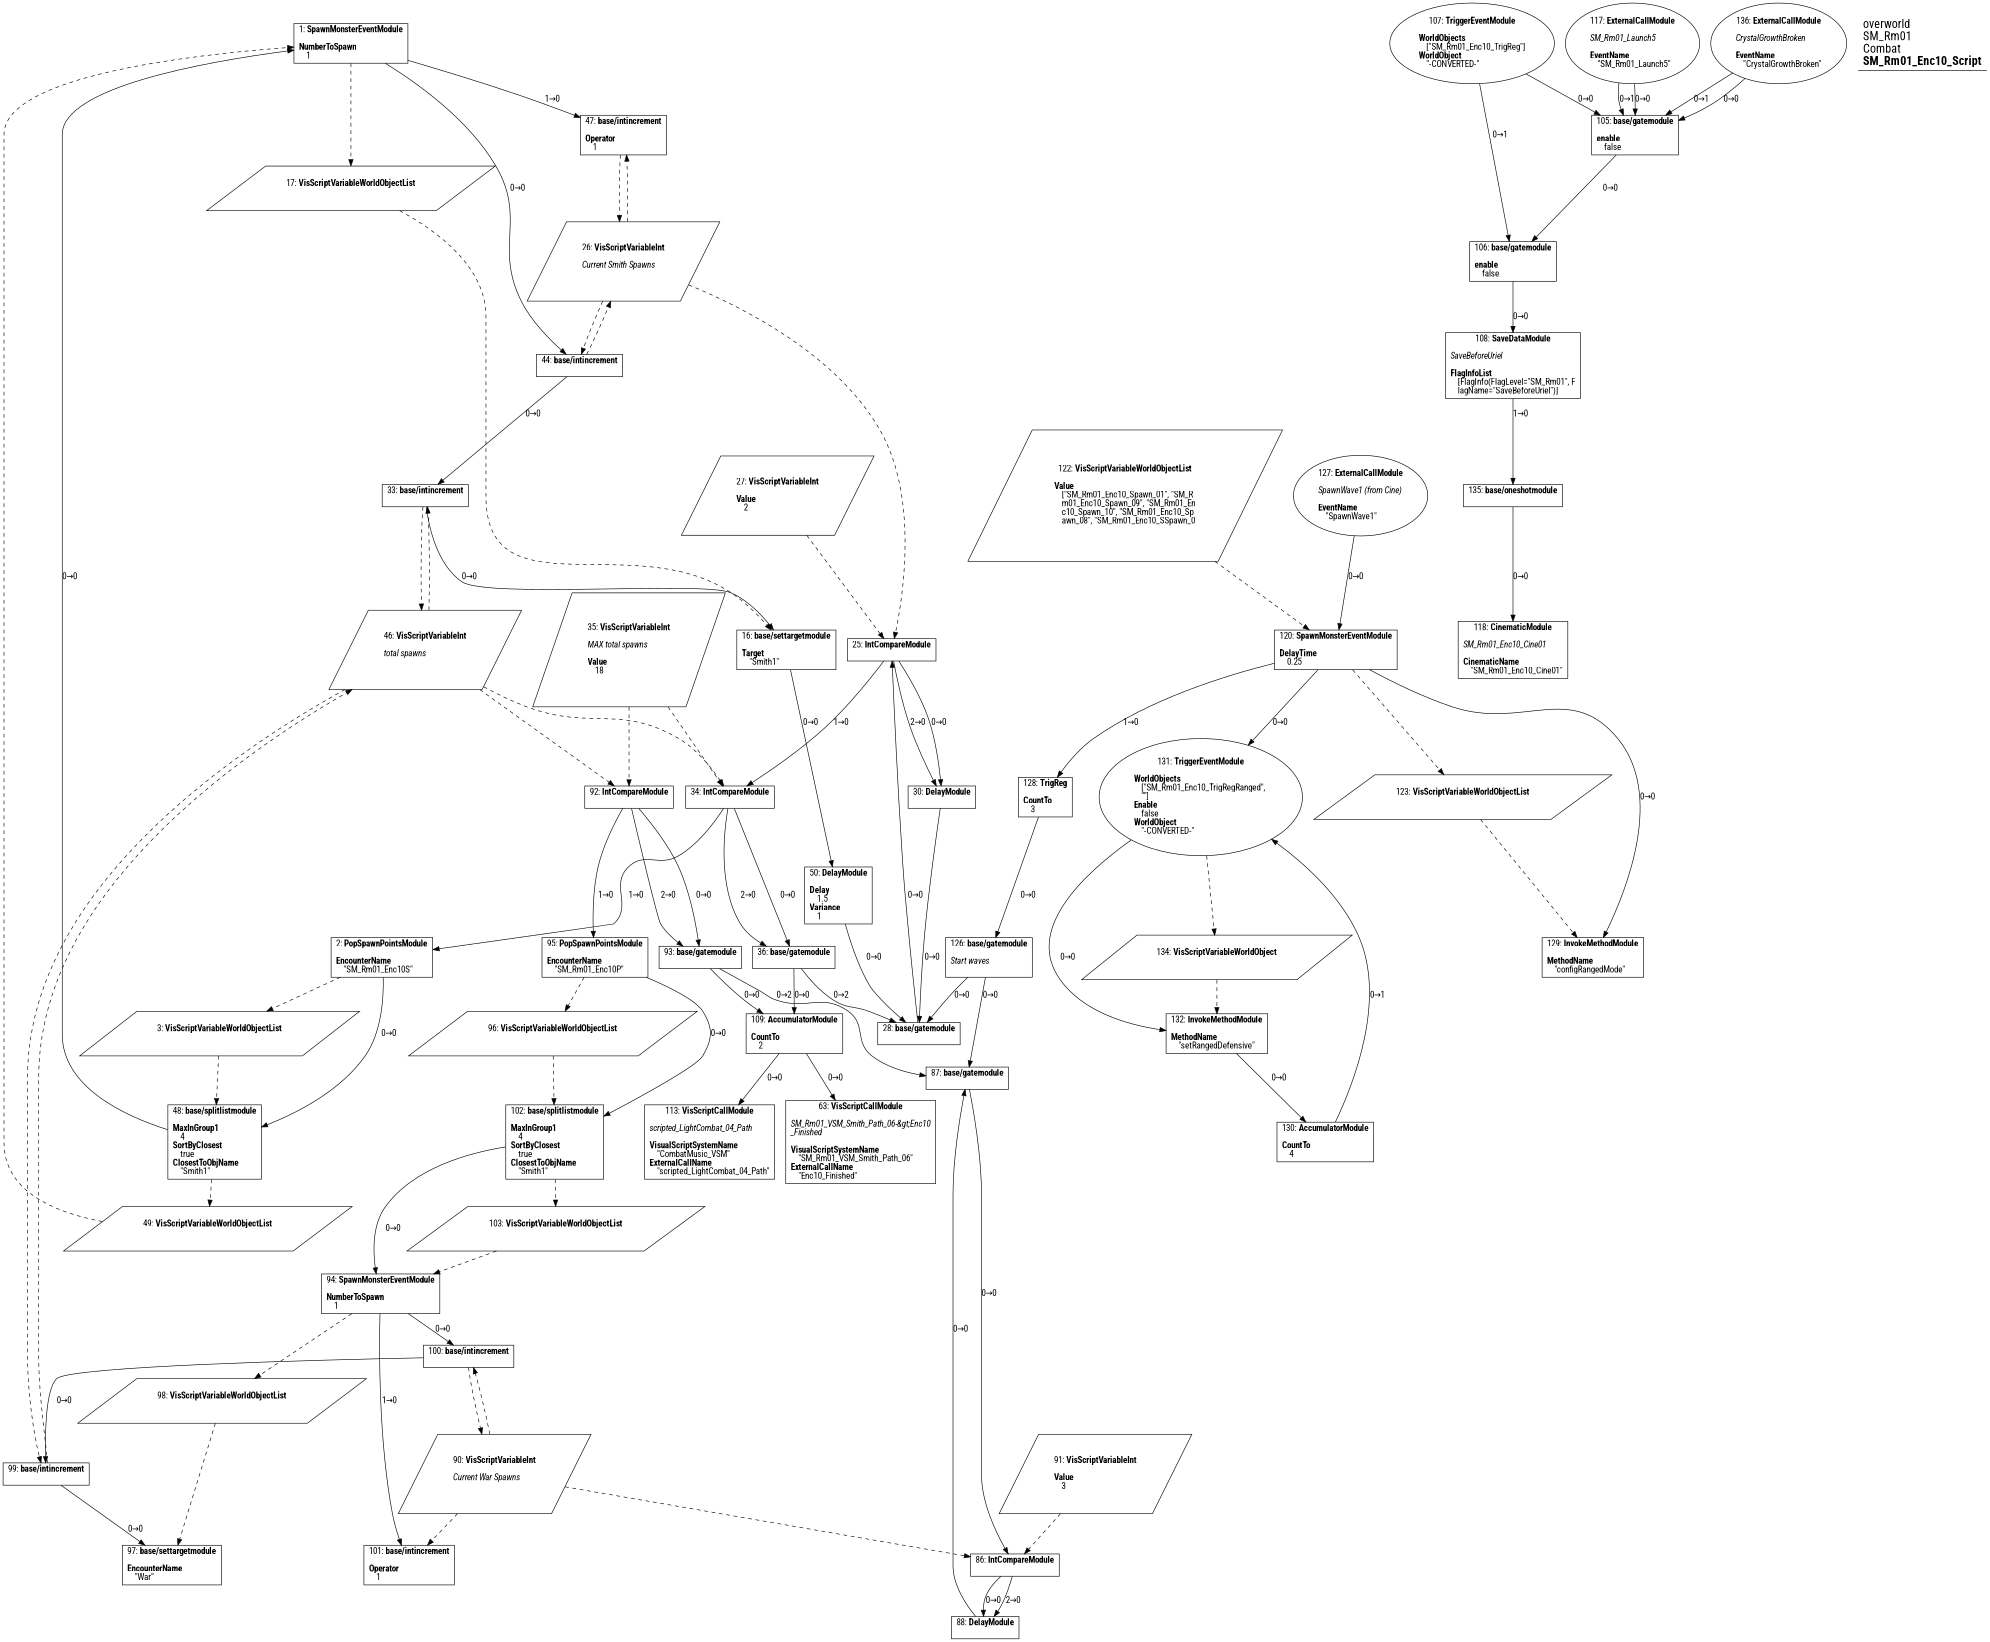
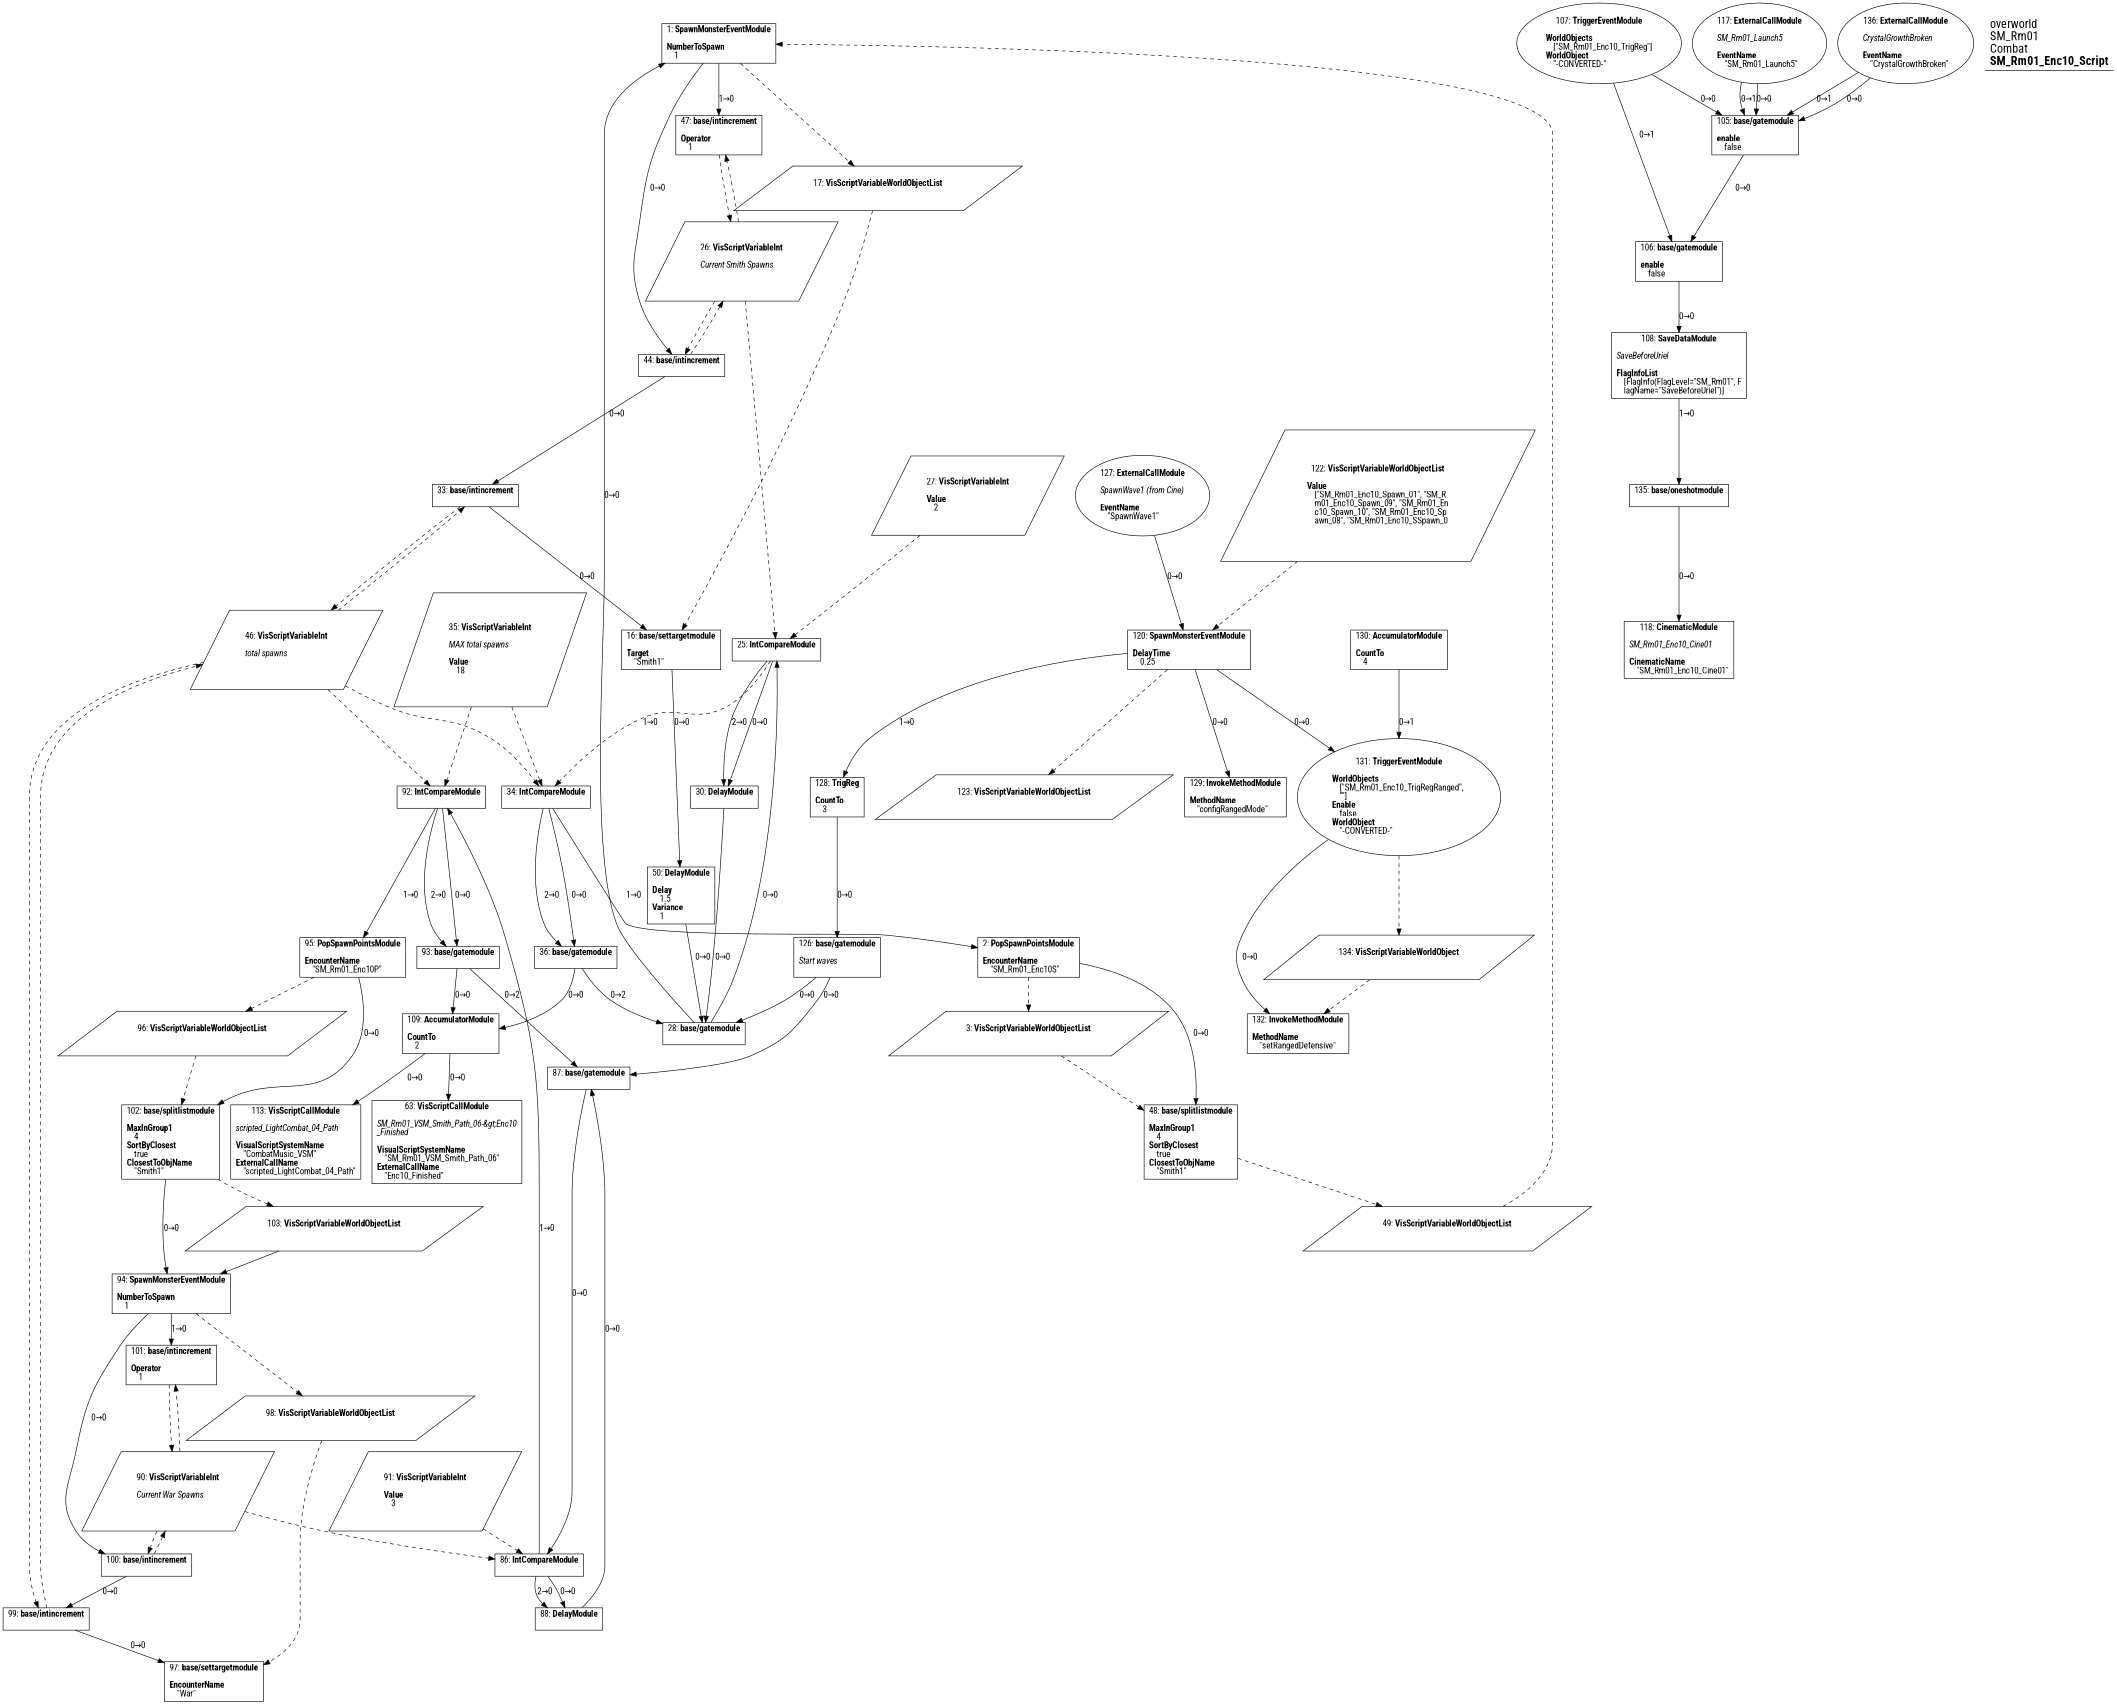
(62, 535) -> (604, 547)
(824, 728) -> (664, 713)
(1527, 876) -> none
(1269, 1086) -> none
none -> (539, 1176)
(468, 1261) -> (253, 1261)
none -> (170, 1415)
